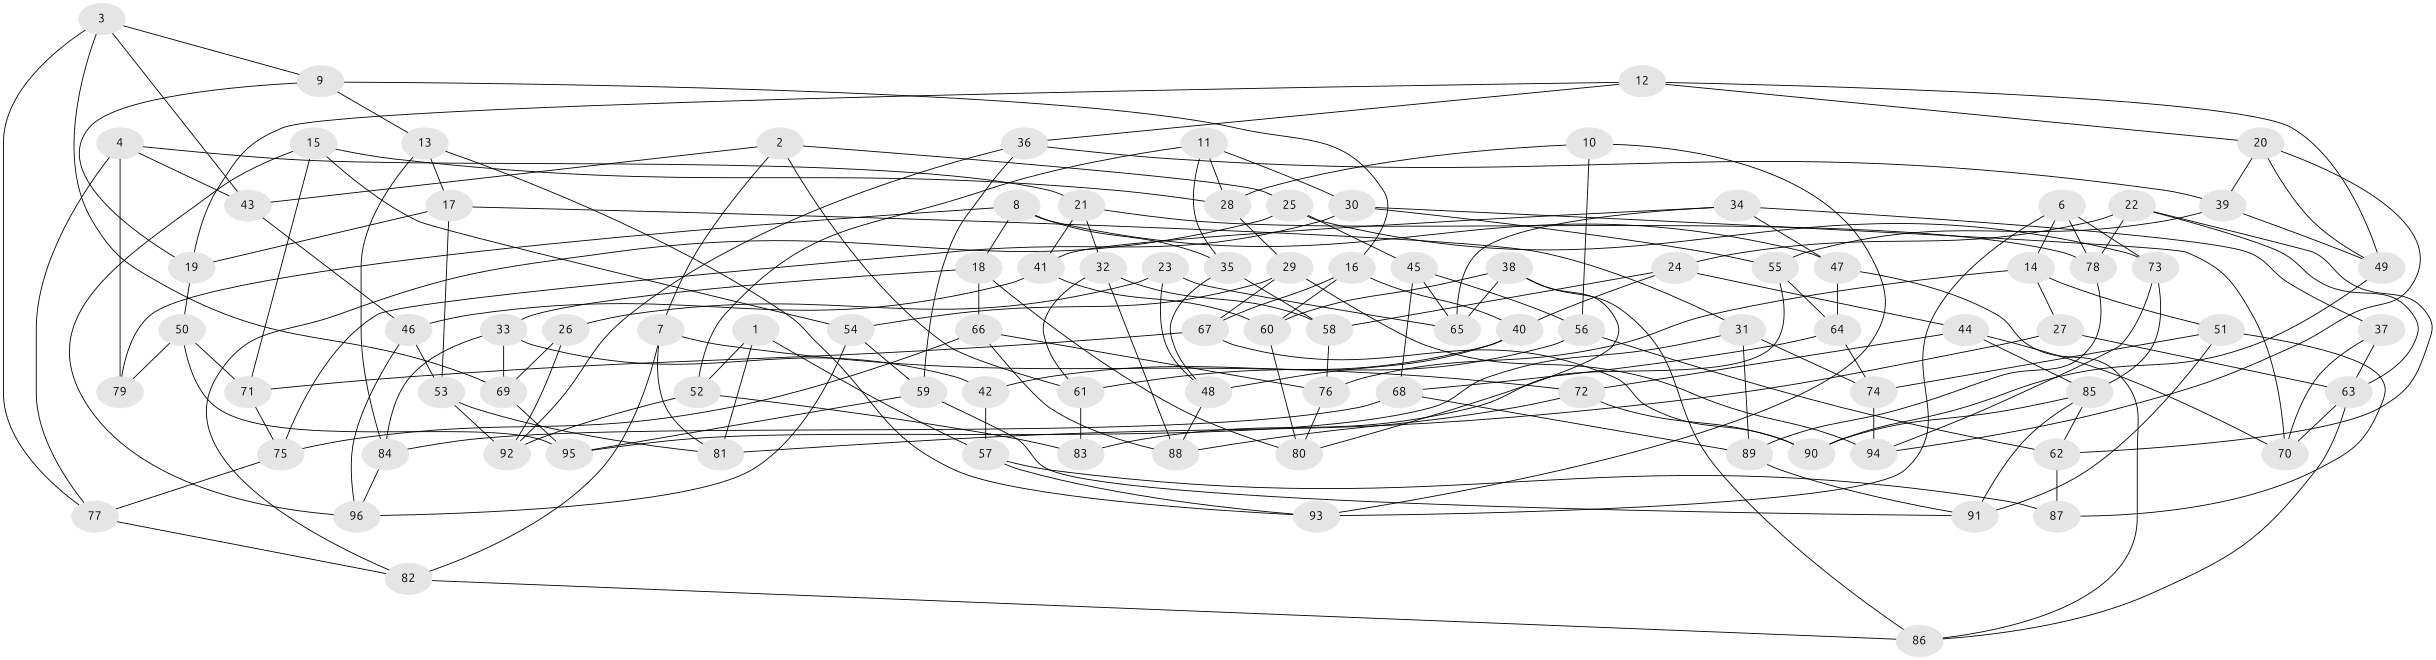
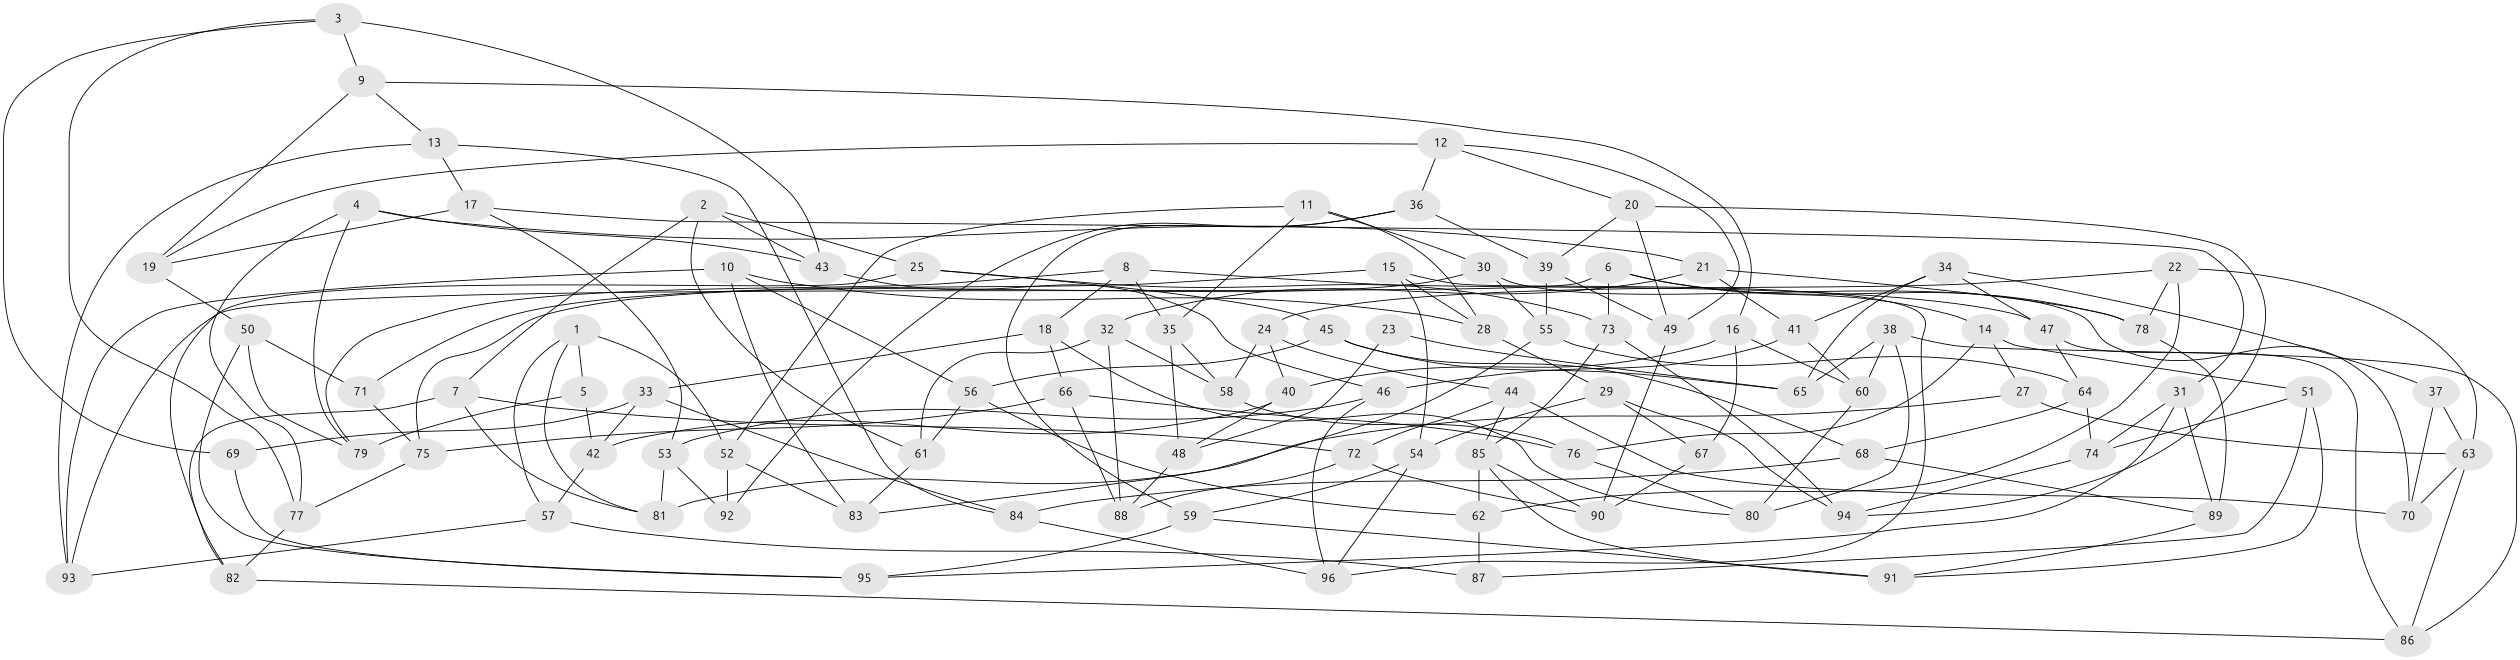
(566, 330) -> none
(863, 354) -> none
none -> (584, 392)
none -> (776, 399)
